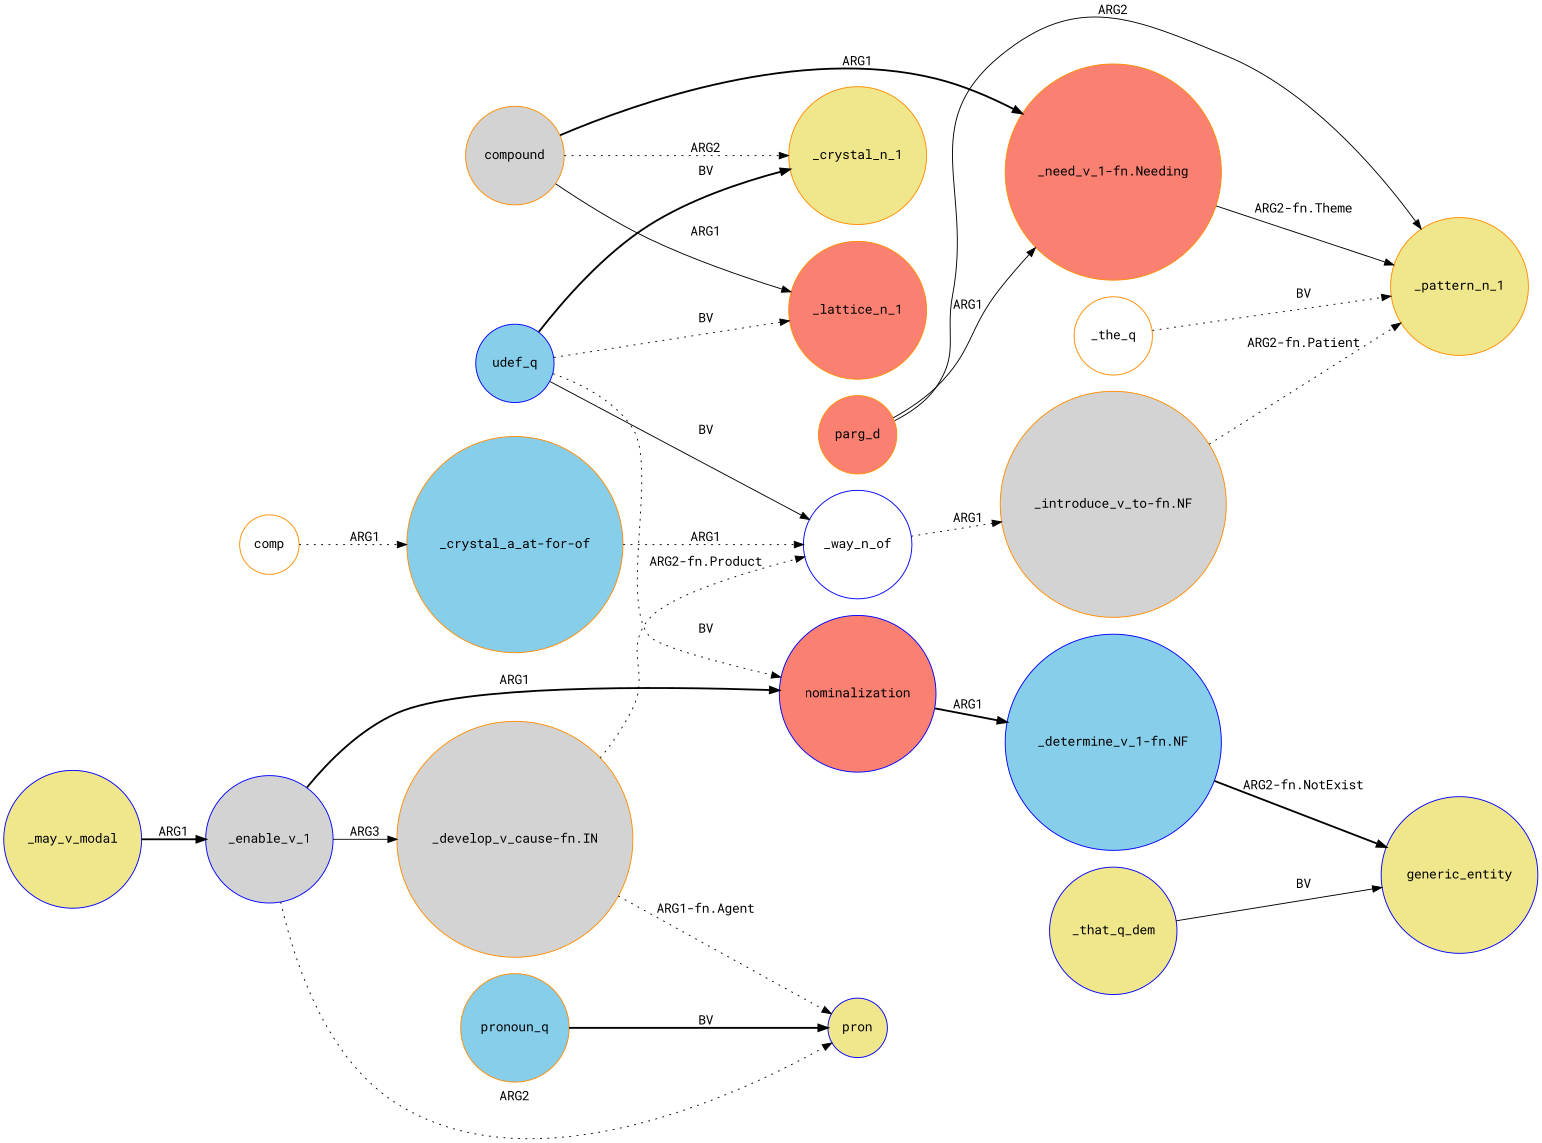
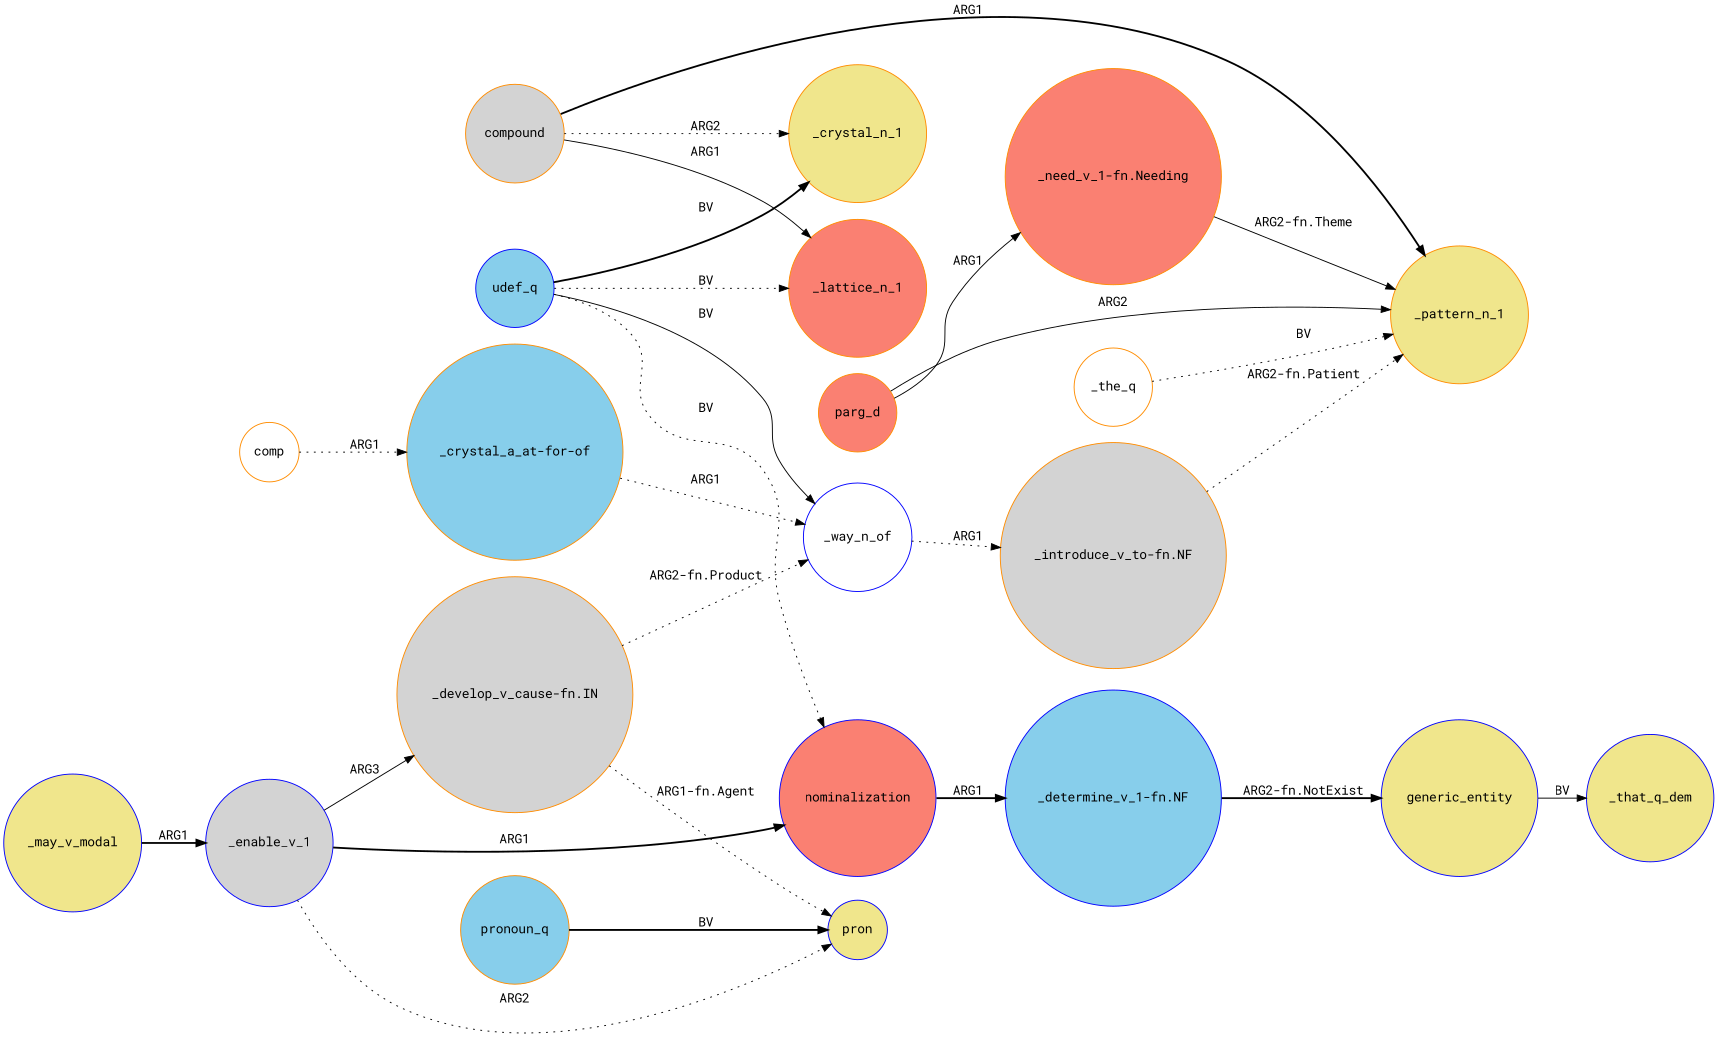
(786, 73) -> (1026, 18)
(1274, 905) -> (1558, 798)
